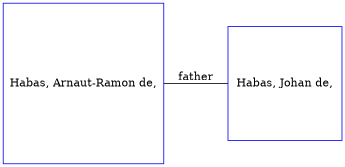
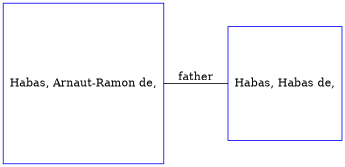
(285, 83) -> (285, 83)
